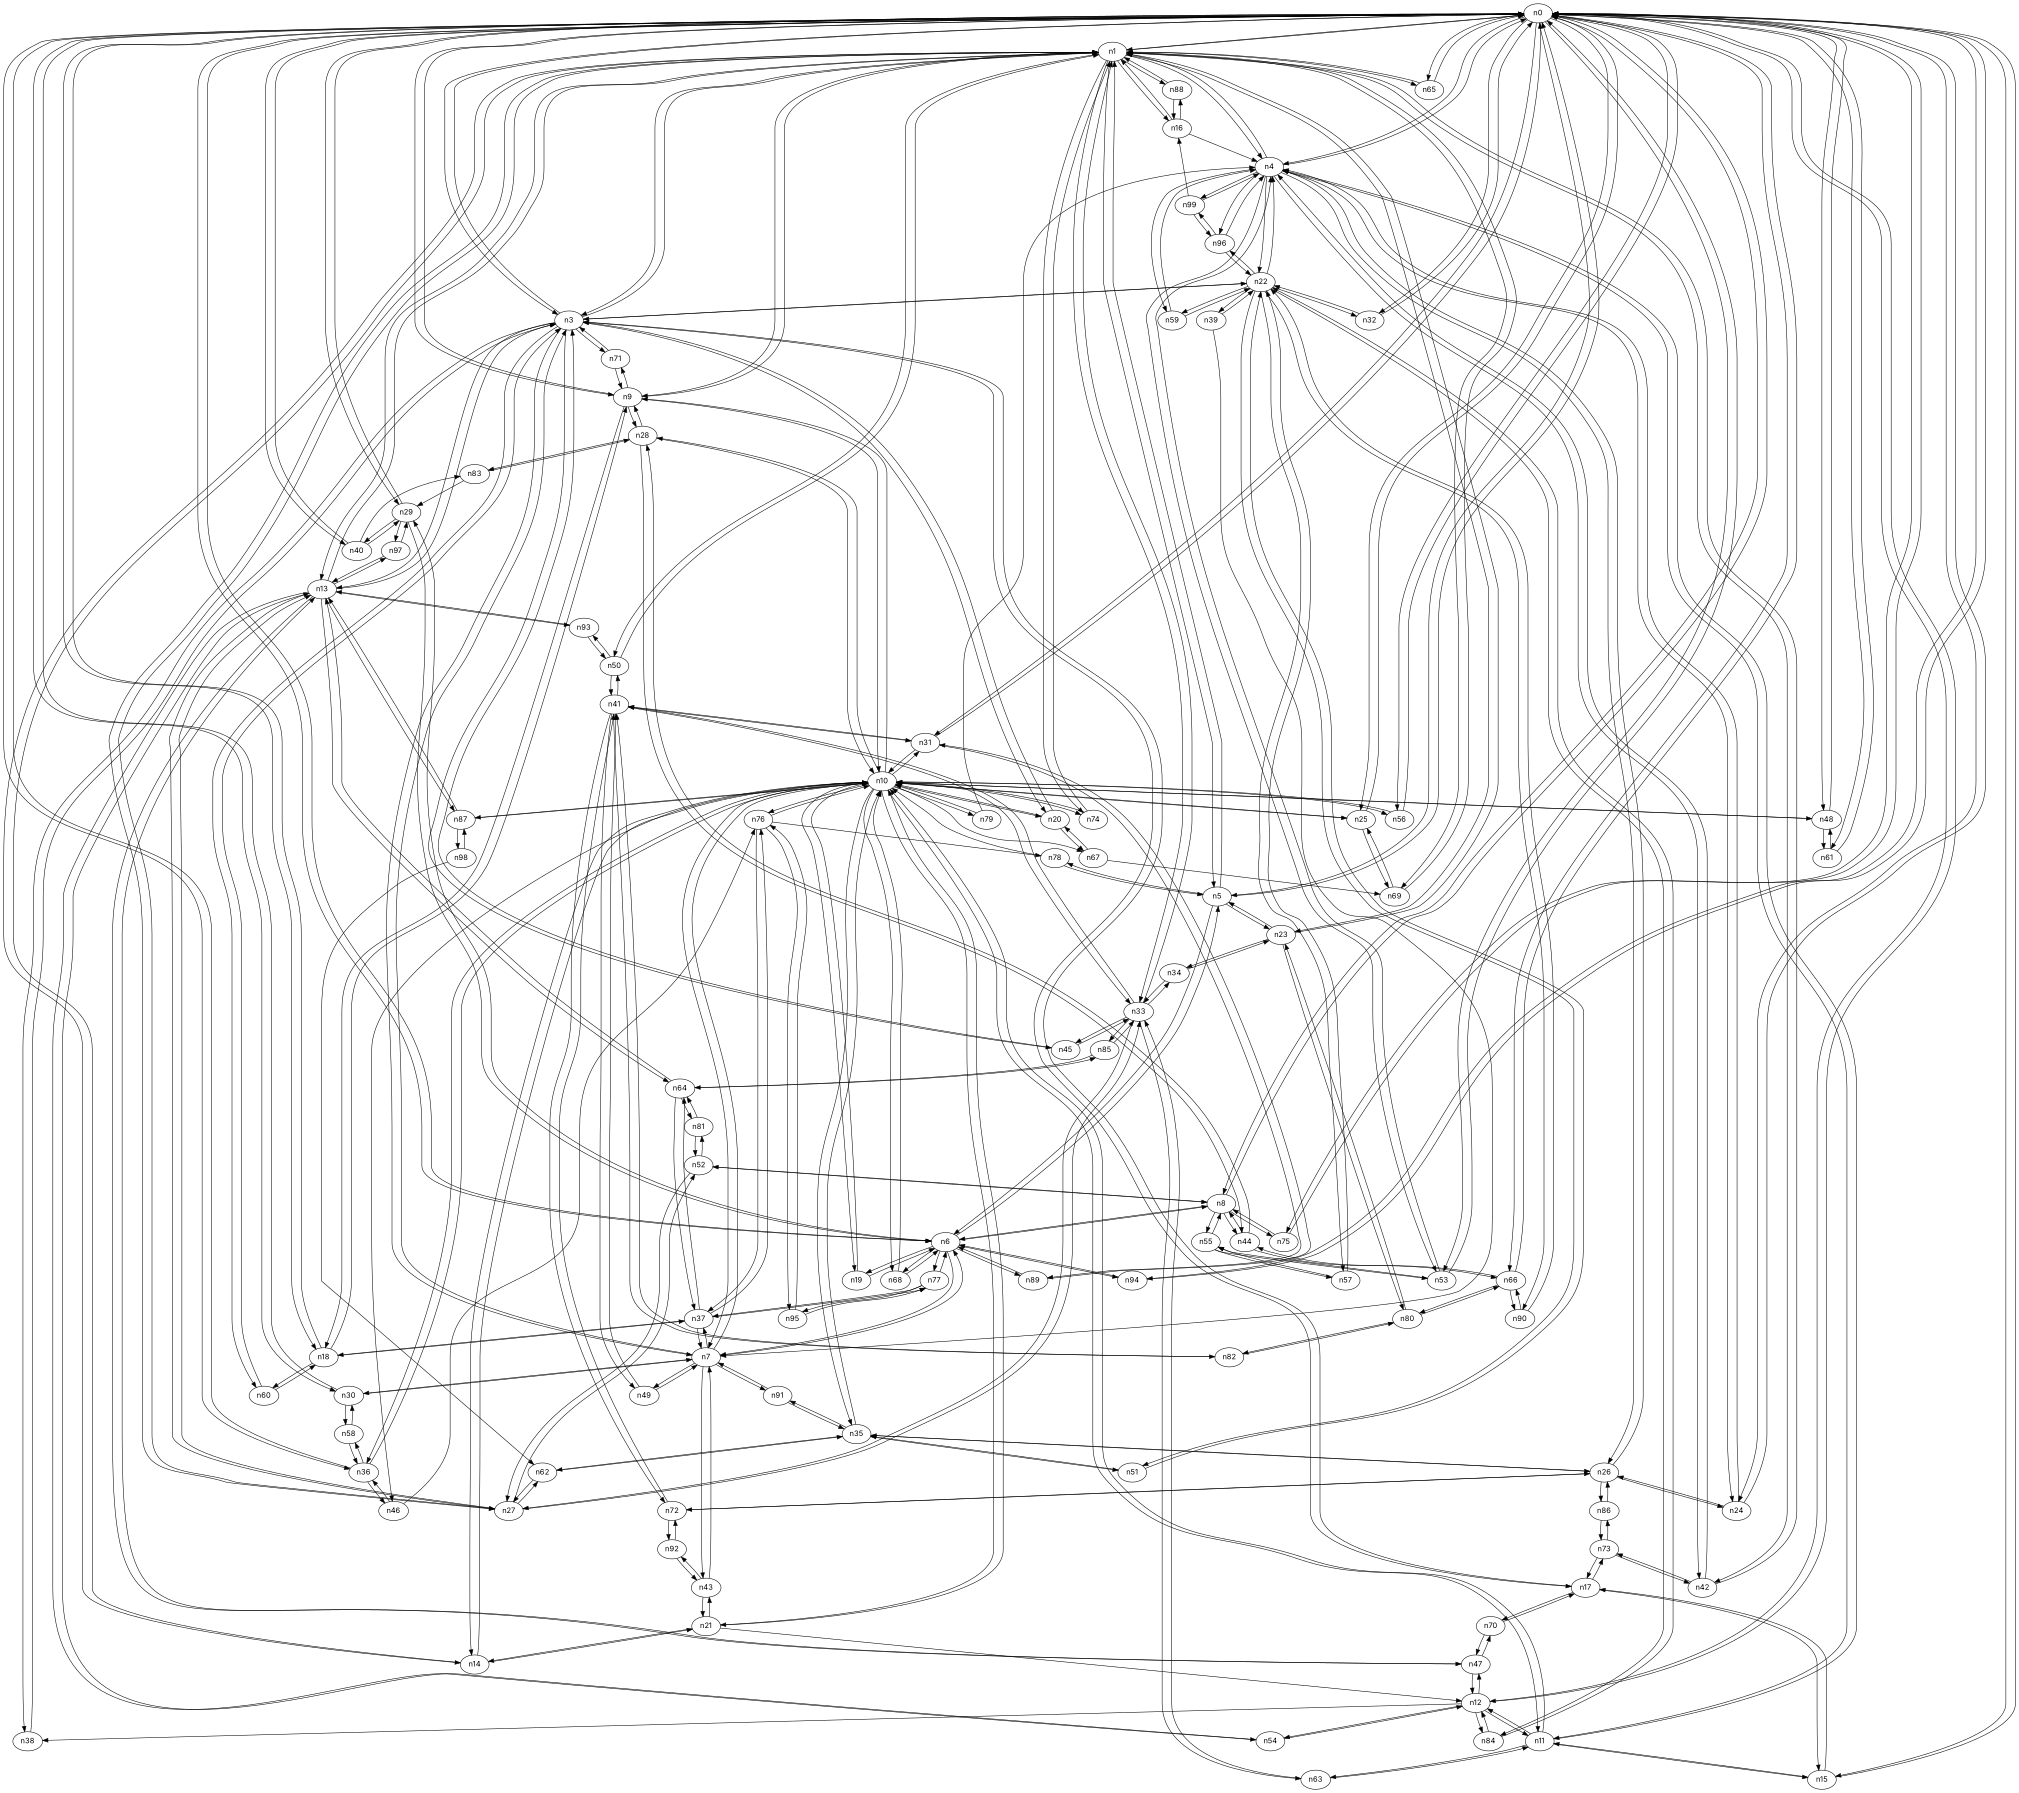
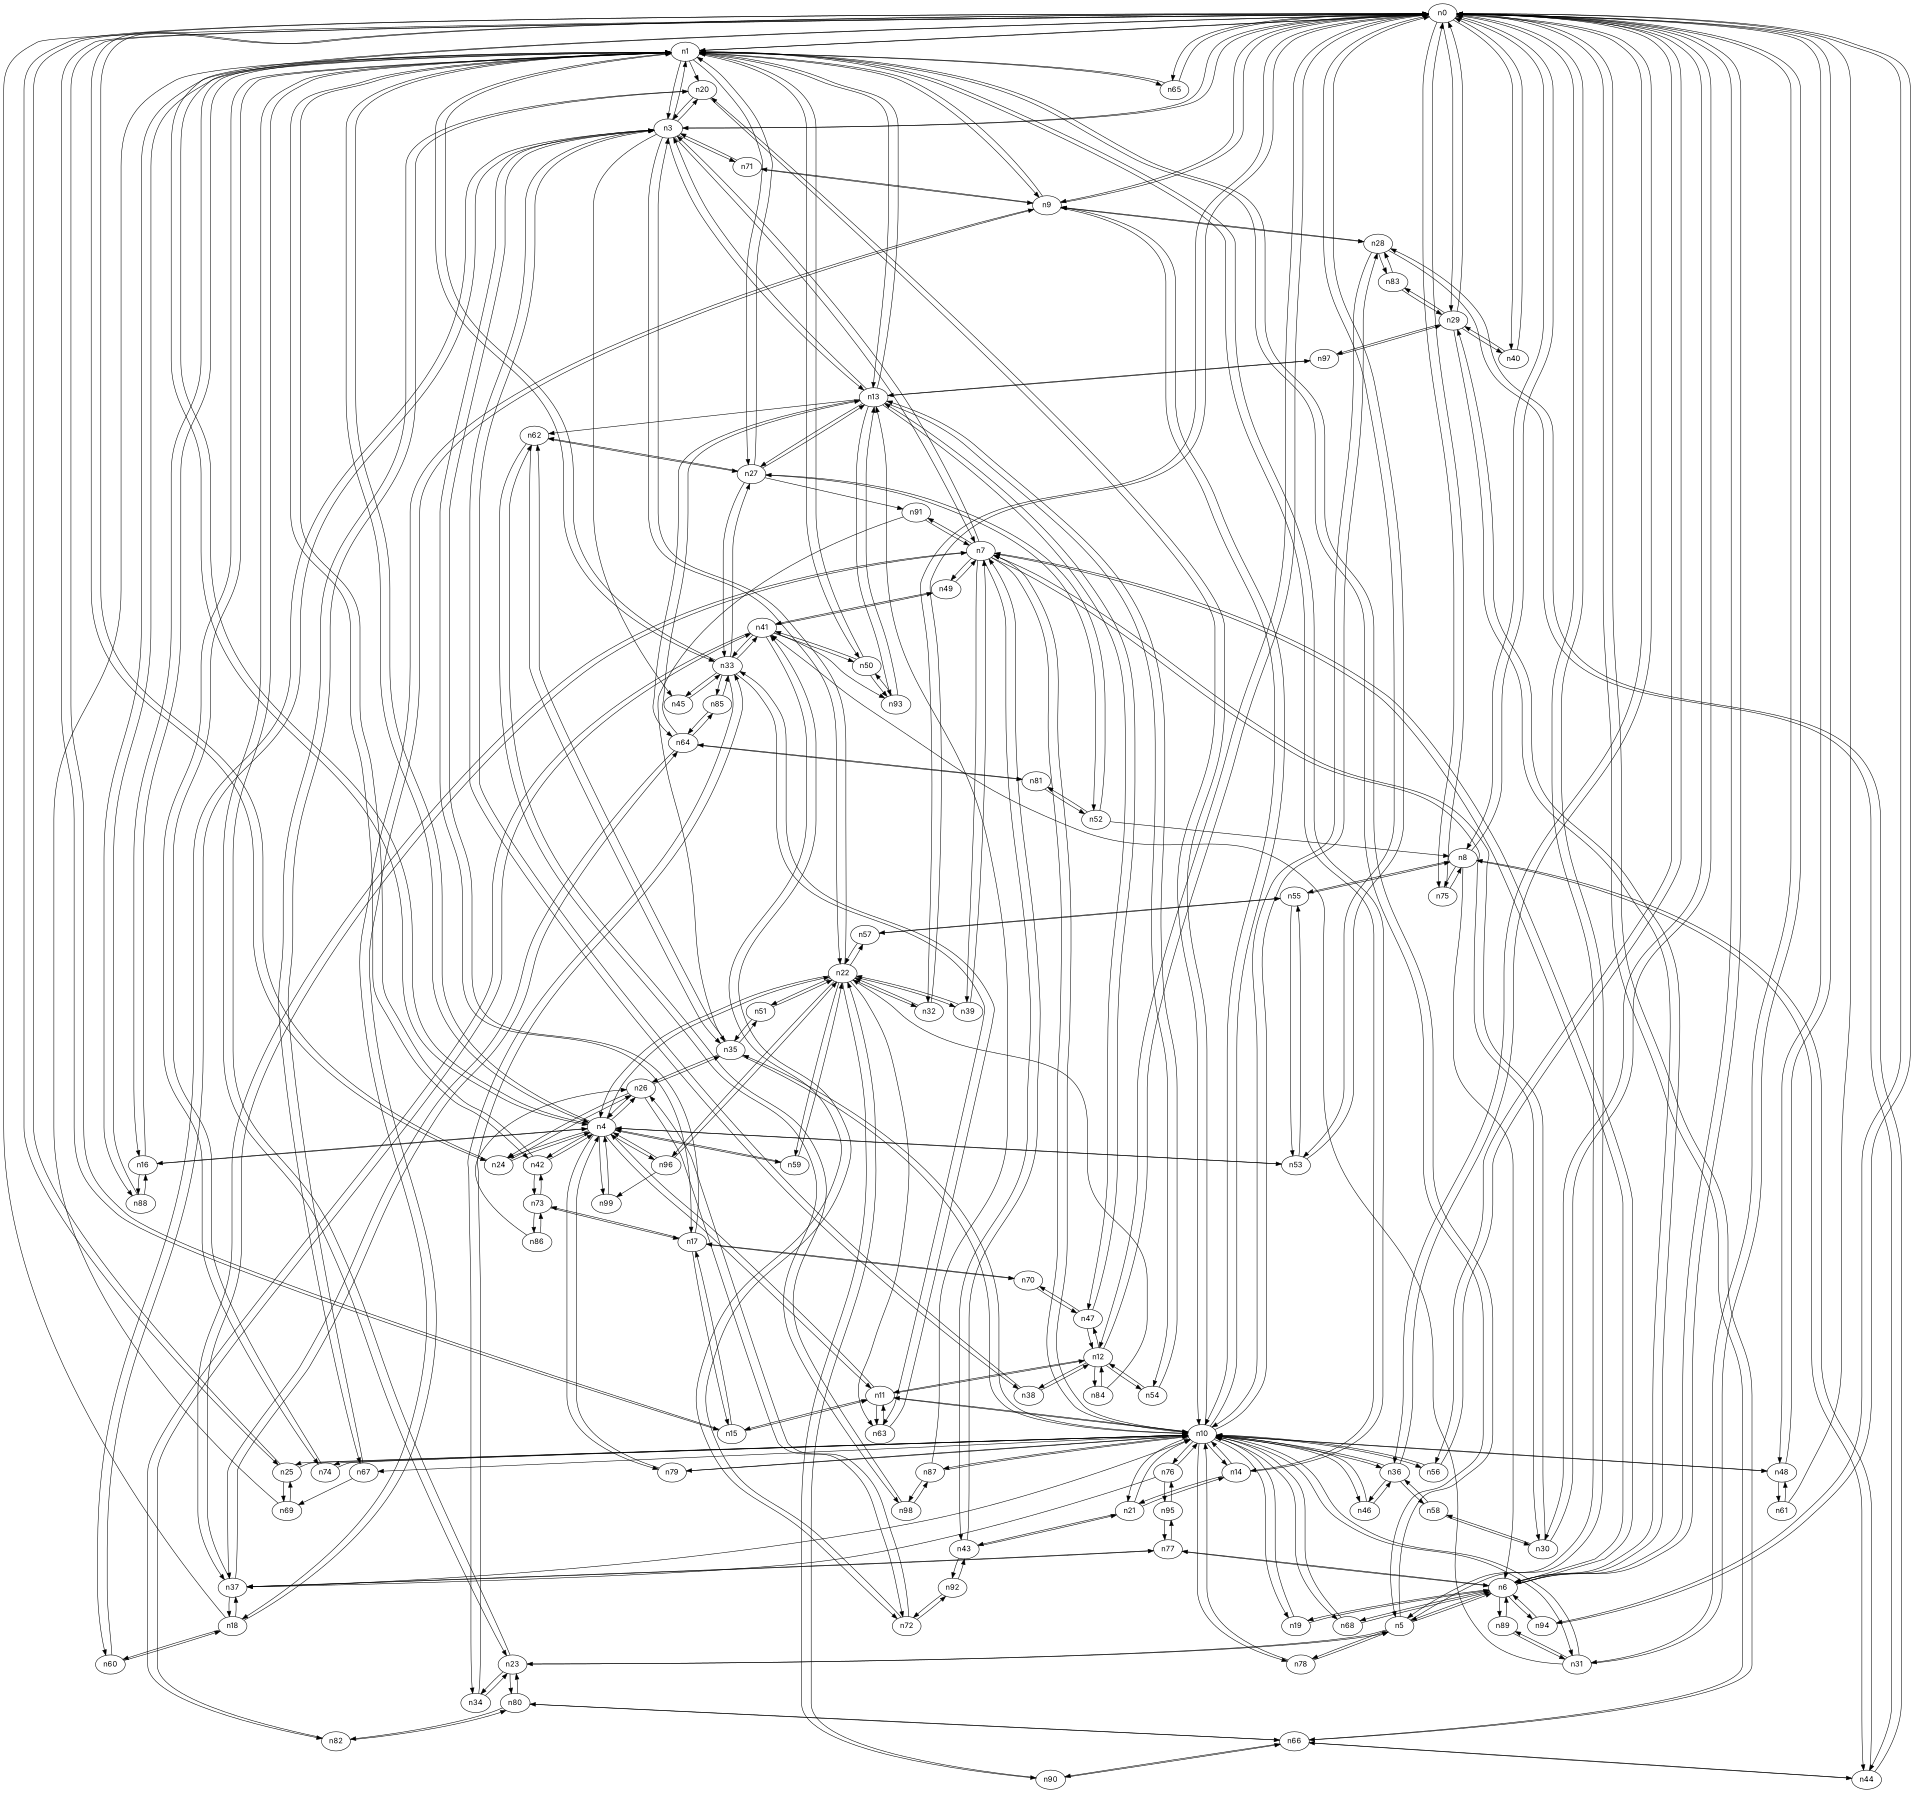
(76, 57) -> none
(1184, 170) -> (375, 1146)
(1200, 224) -> none
(1852, 311) -> none
(1489, 351) -> (693, 69)
(403, 493) -> (1428, 302)
(387, 703) -> (707, 416)
(767, 724) -> (830, 660)
none -> (975, 768)
(904, 839) -> (1197, 1575)
(476, 892) -> none
(1663, 965) -> (907, 1200)
none -> (656, 997)
(767, 1098) -> (723, 1553)
(580, 1180) -> (1344, 1461)
(963, 1184) -> none
(1081, 1224) -> none
none -> (567, 1322)
(821, 1415) -> (831, 493)
(1601, 1489) -> none
(1088, 1664) -> (1062, 1380)
